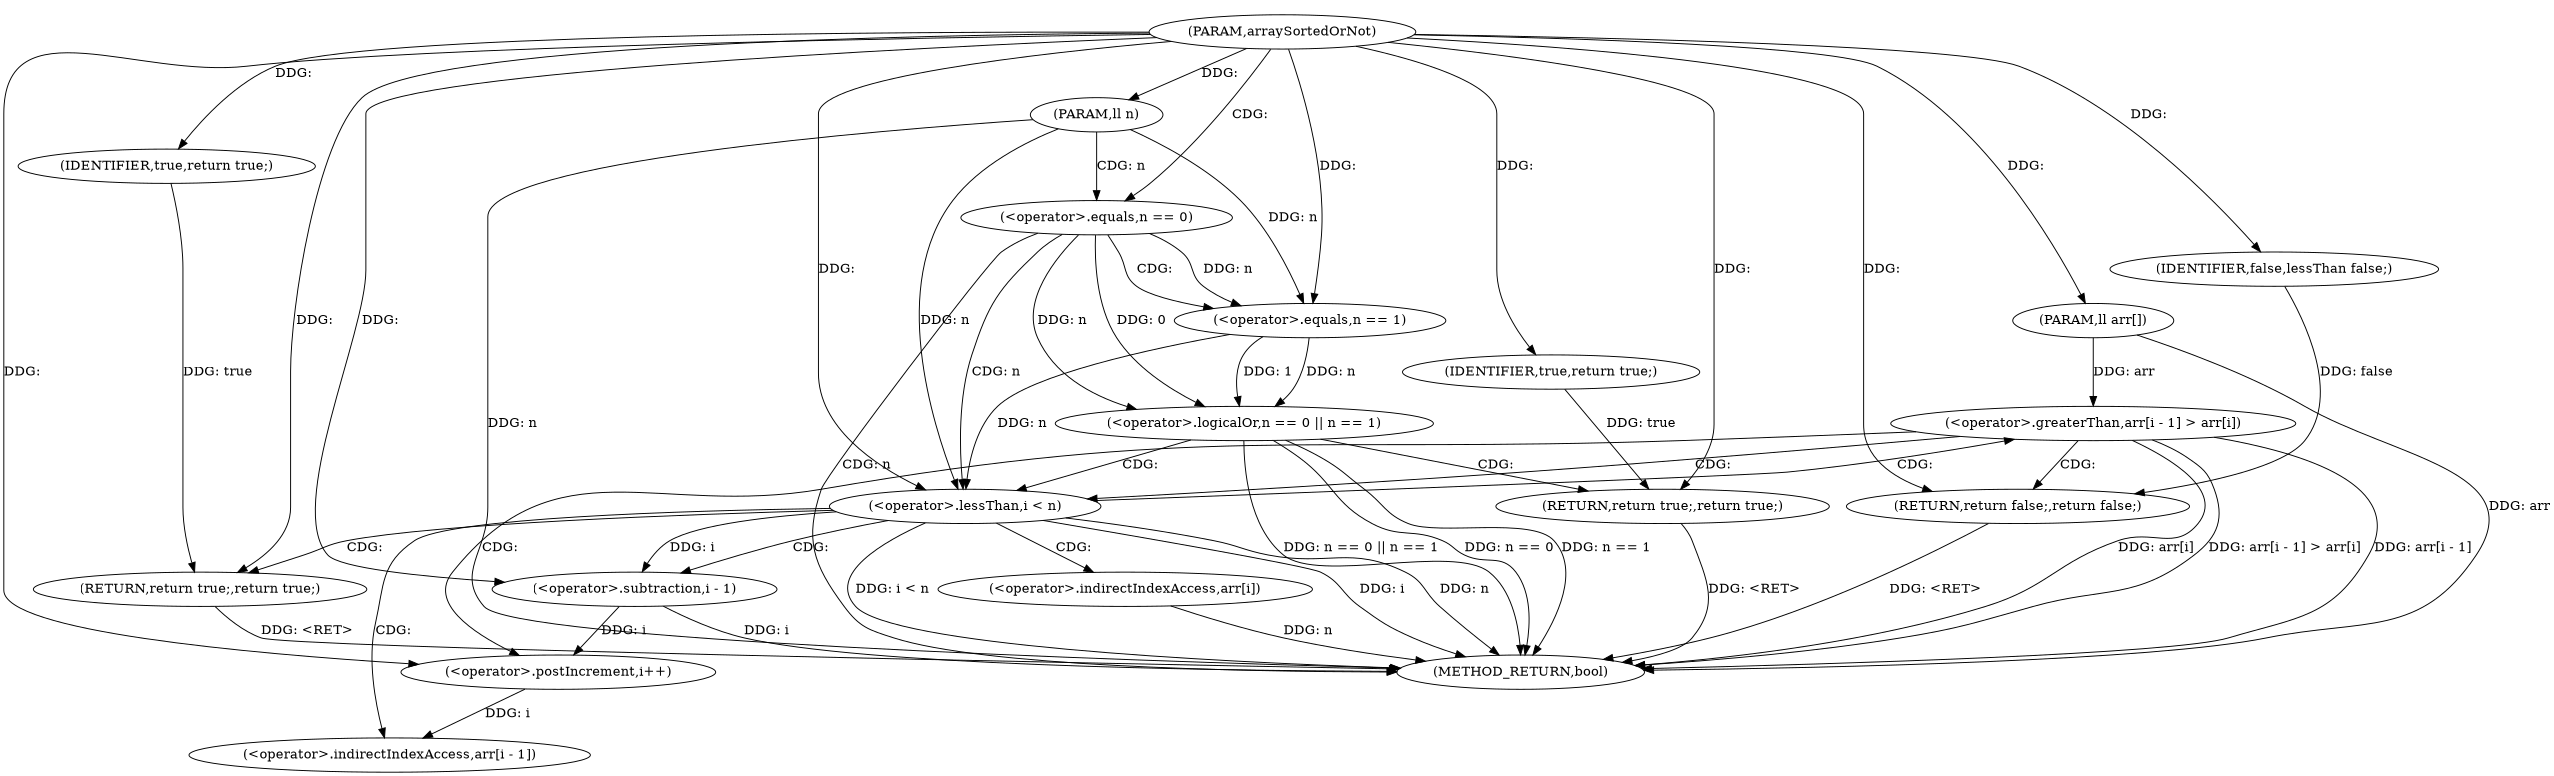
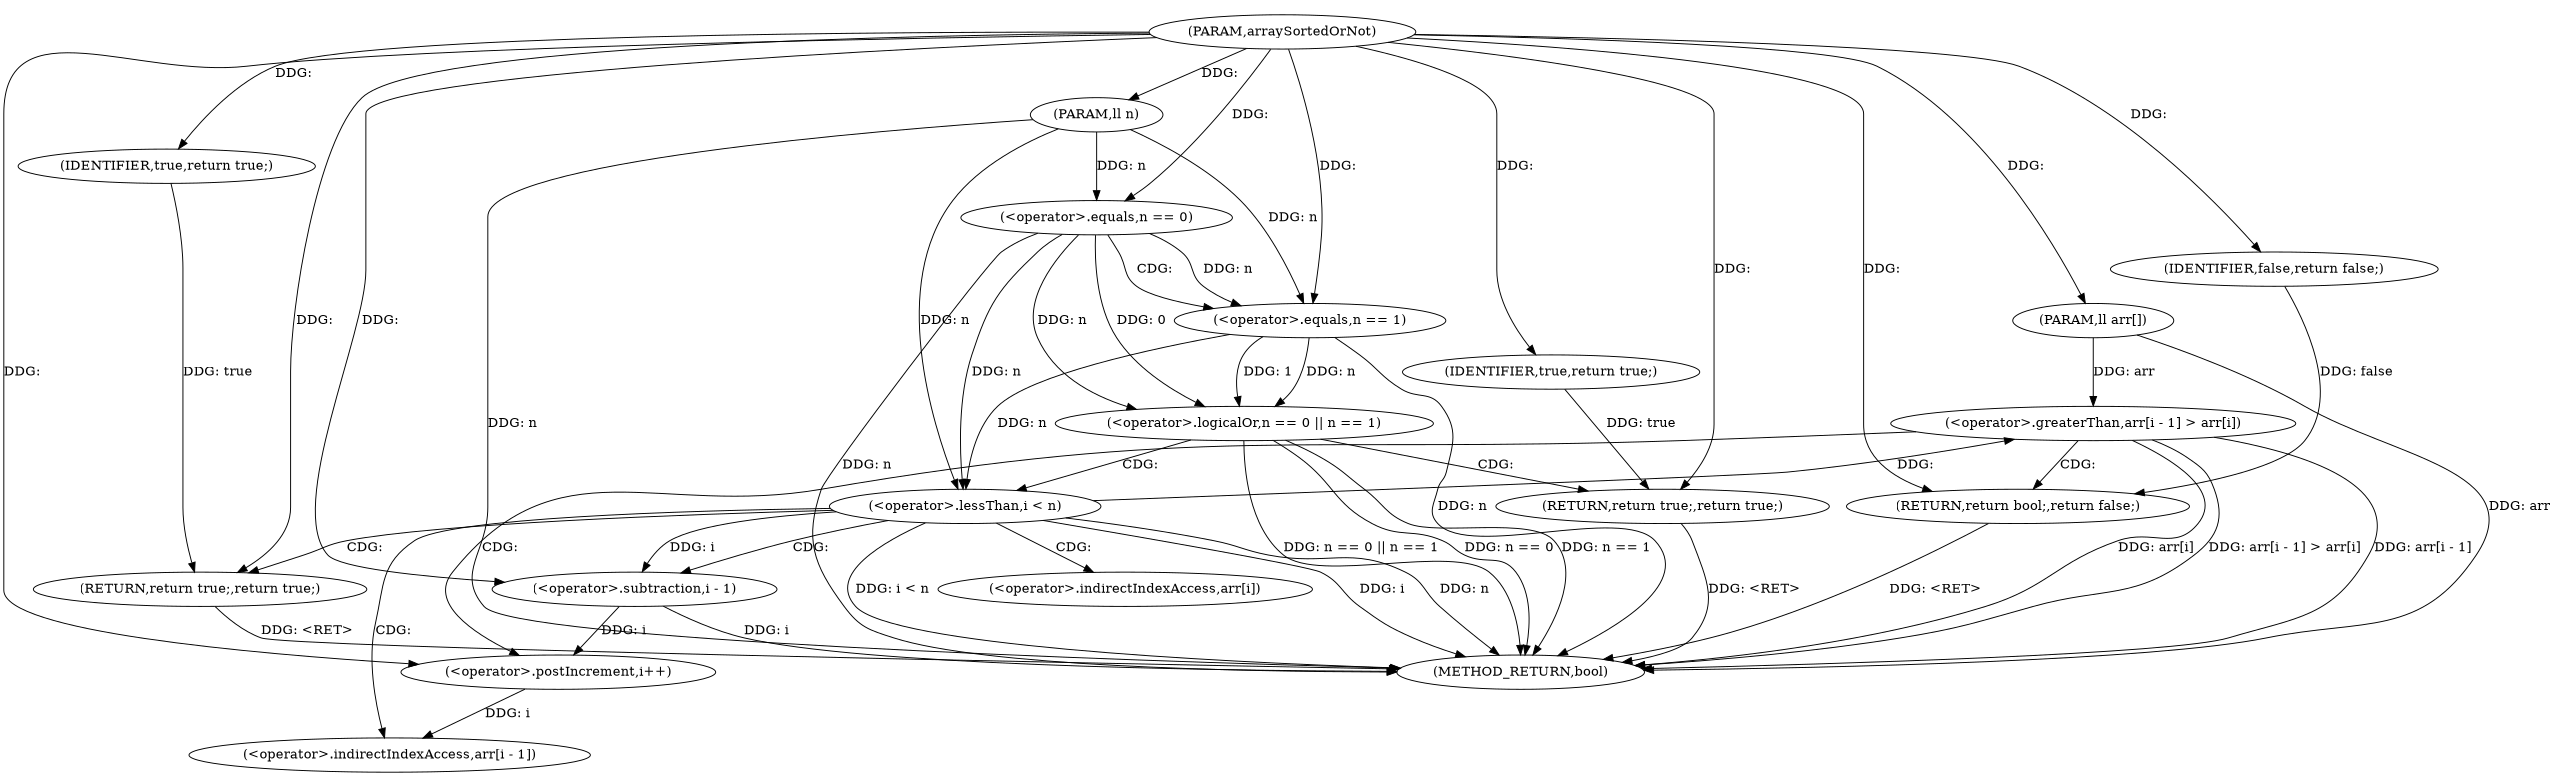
(1252, 115) -> (1252, 115)
(818, 120) -> none
(1121, 166) -> (1121, 166)
(2274, 269) -> (2274, 269)
(997, 372) -> (997, 372)
(867, 465) -> (867, 465)
(1917, 465) -> (1917, 465)
(1529, 472) -> none
(2018, 506) -> (2018, 506)
(1292, 640) -> (1501, 536)
